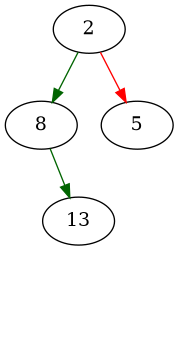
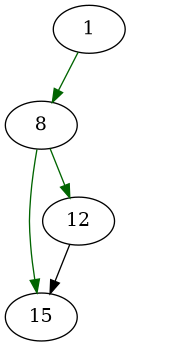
(89, 29) -> (89, 29)
(137, 125) -> none
(79, 221) -> (79, 221)
none -> (41, 317)
